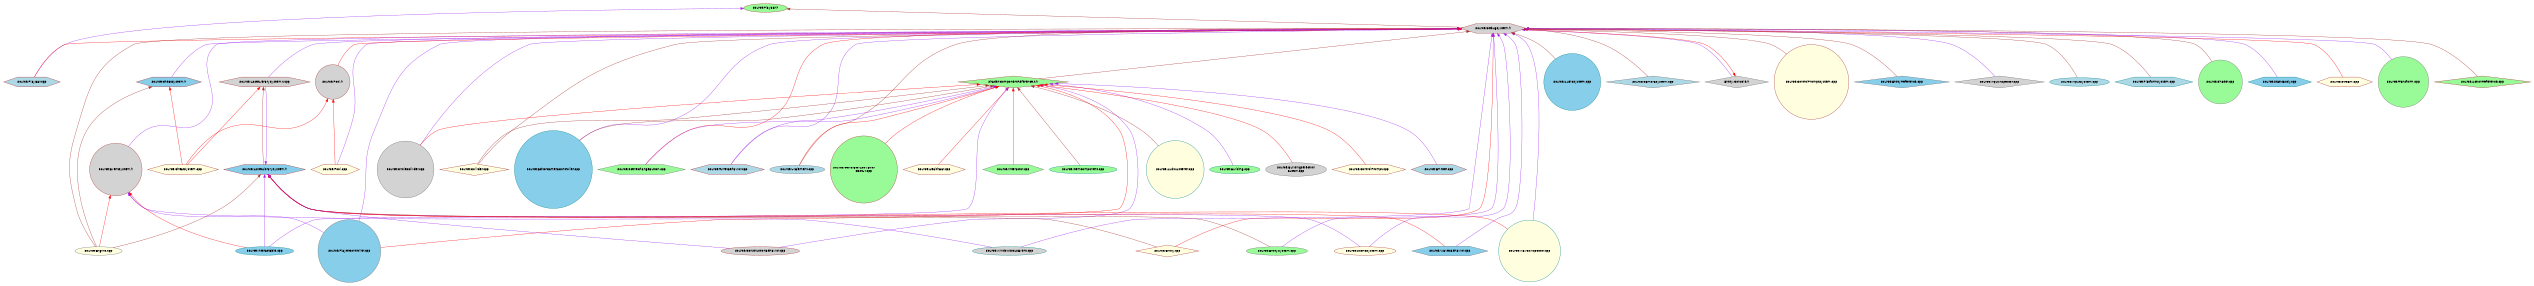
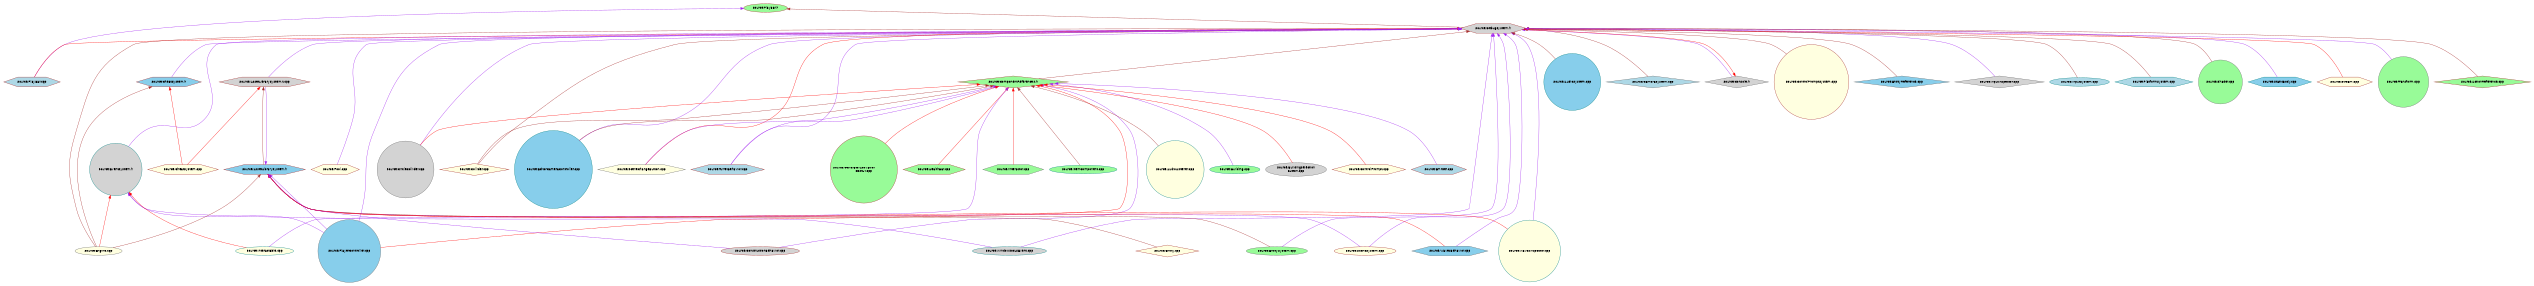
(333, 82) -> none
(1013, 82) -> (1013, 82)
(1737, 82) -> (1737, 82)
(116, 169) -> (116, 169)
(642, 169) -> (642, 169)
(797, 169) -> none
(934, 169) -> (934, 169)
(1472, 211) -> none
(265, 212) -> (292, 196)
(265, 251) -> (265, 251)
